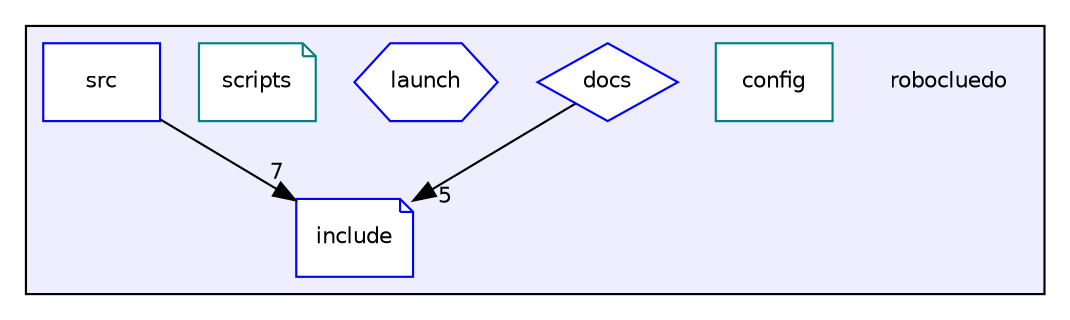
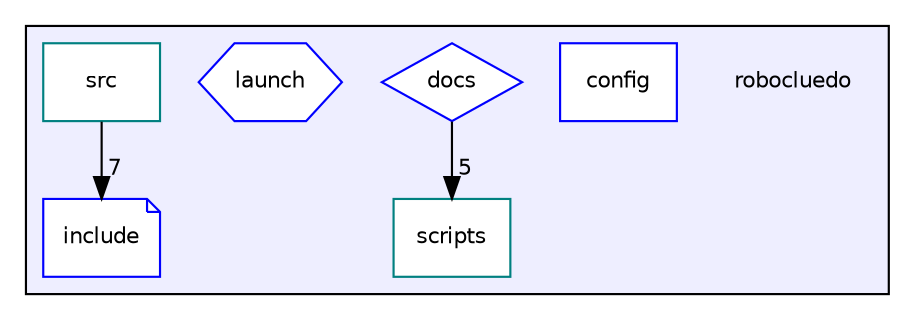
(102, 82) -> (102, 82)
(257, 82) -> (452, 238)
(774, 82) -> (618, 82)
(504, 146) -> (452, 149)
